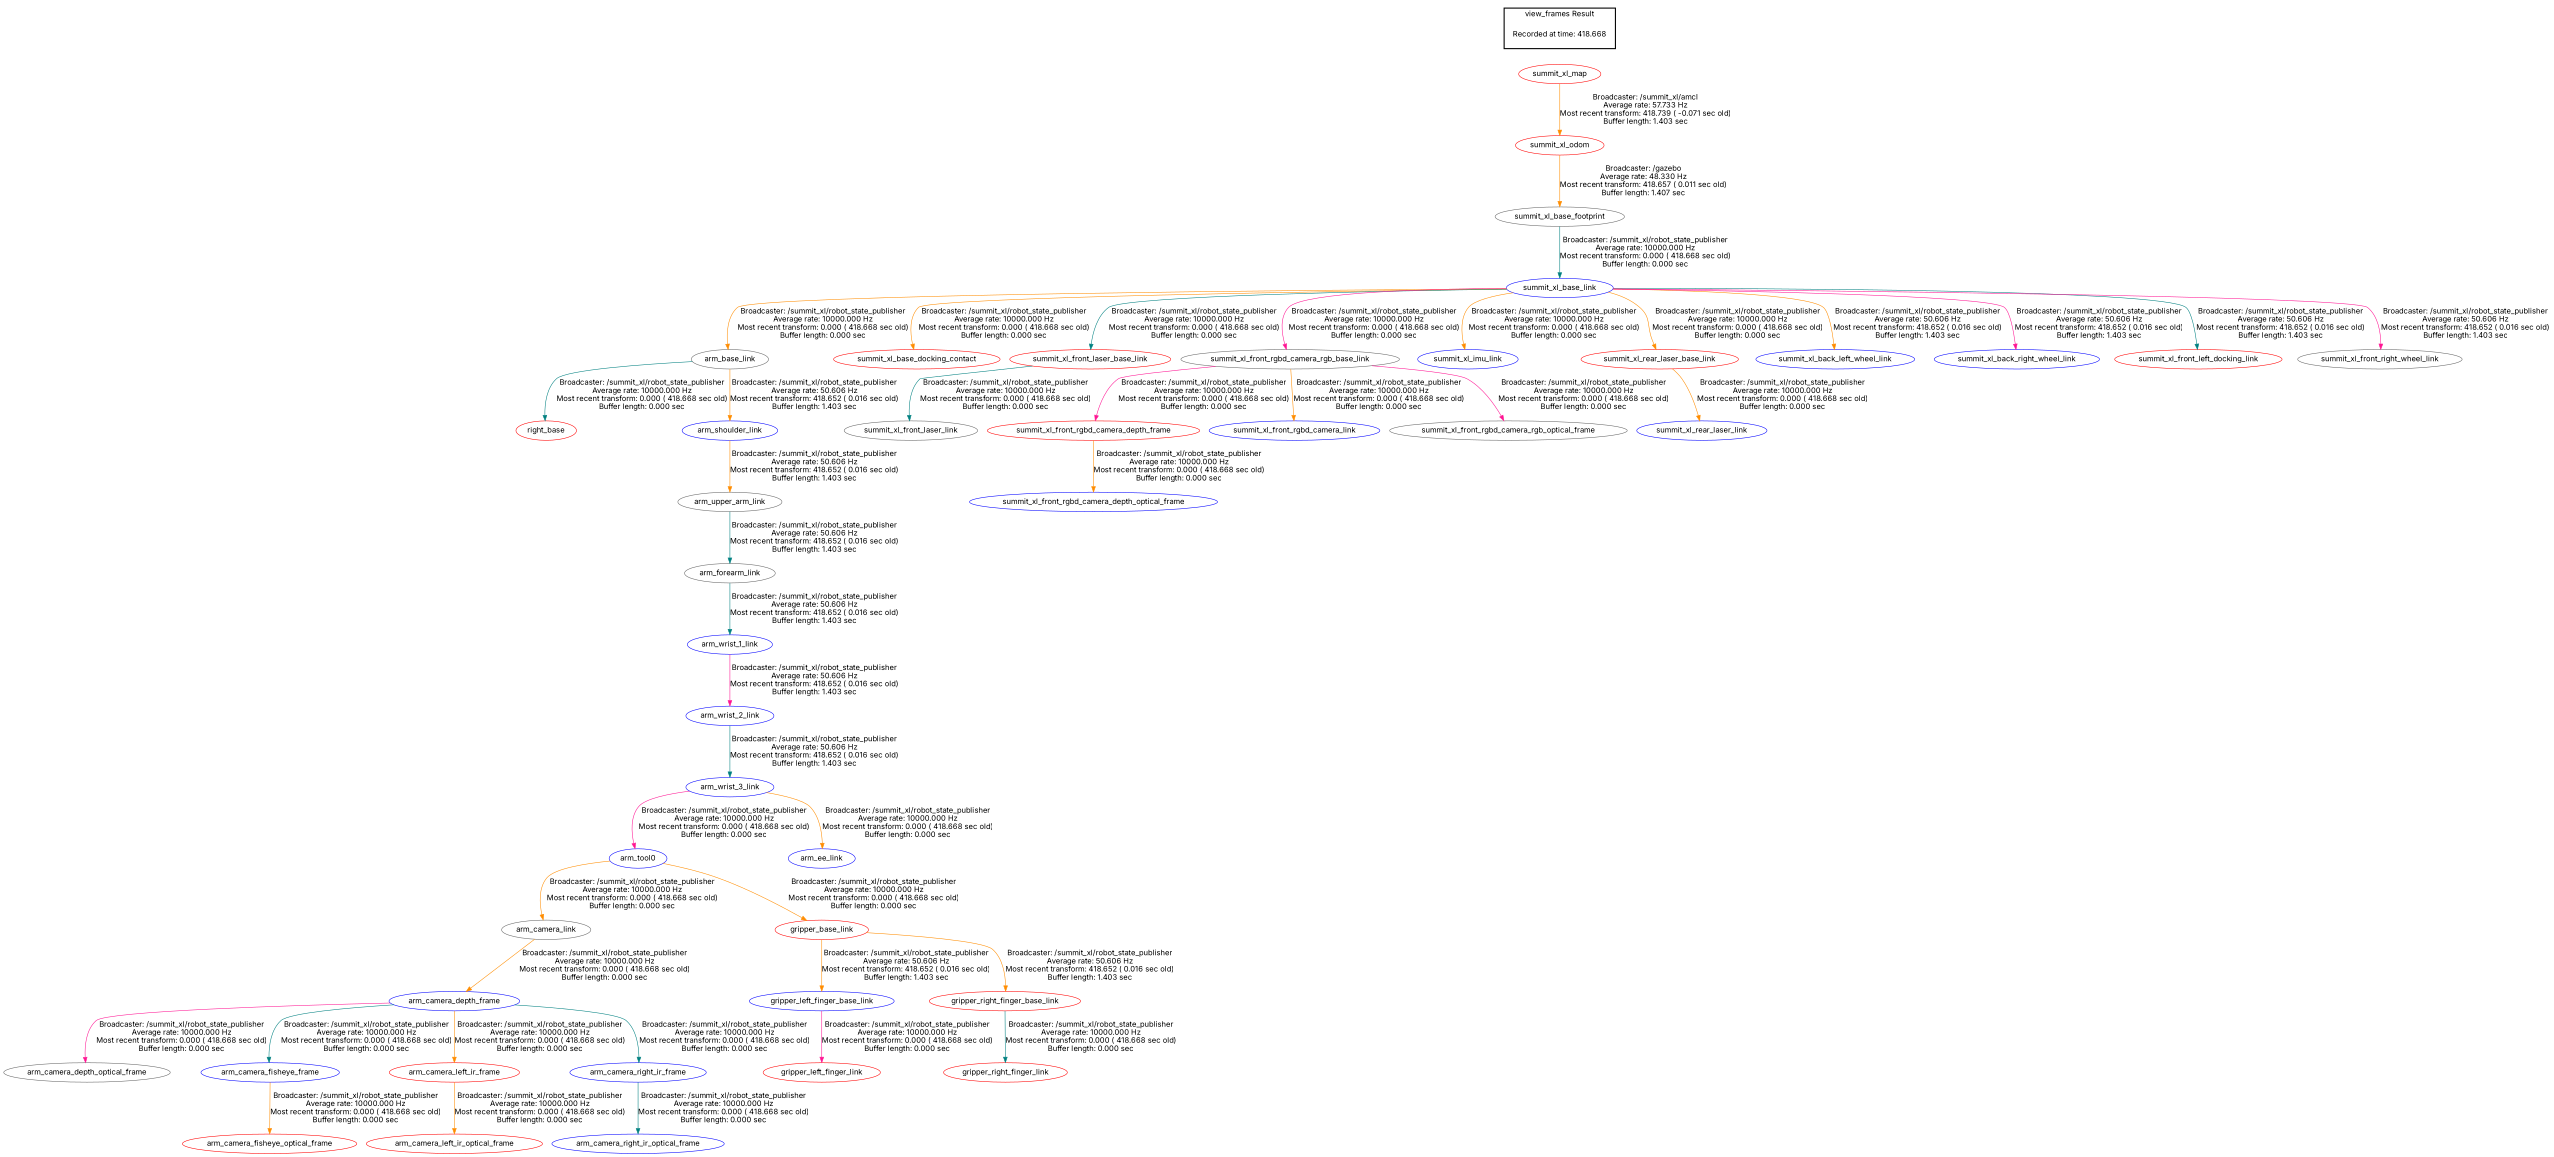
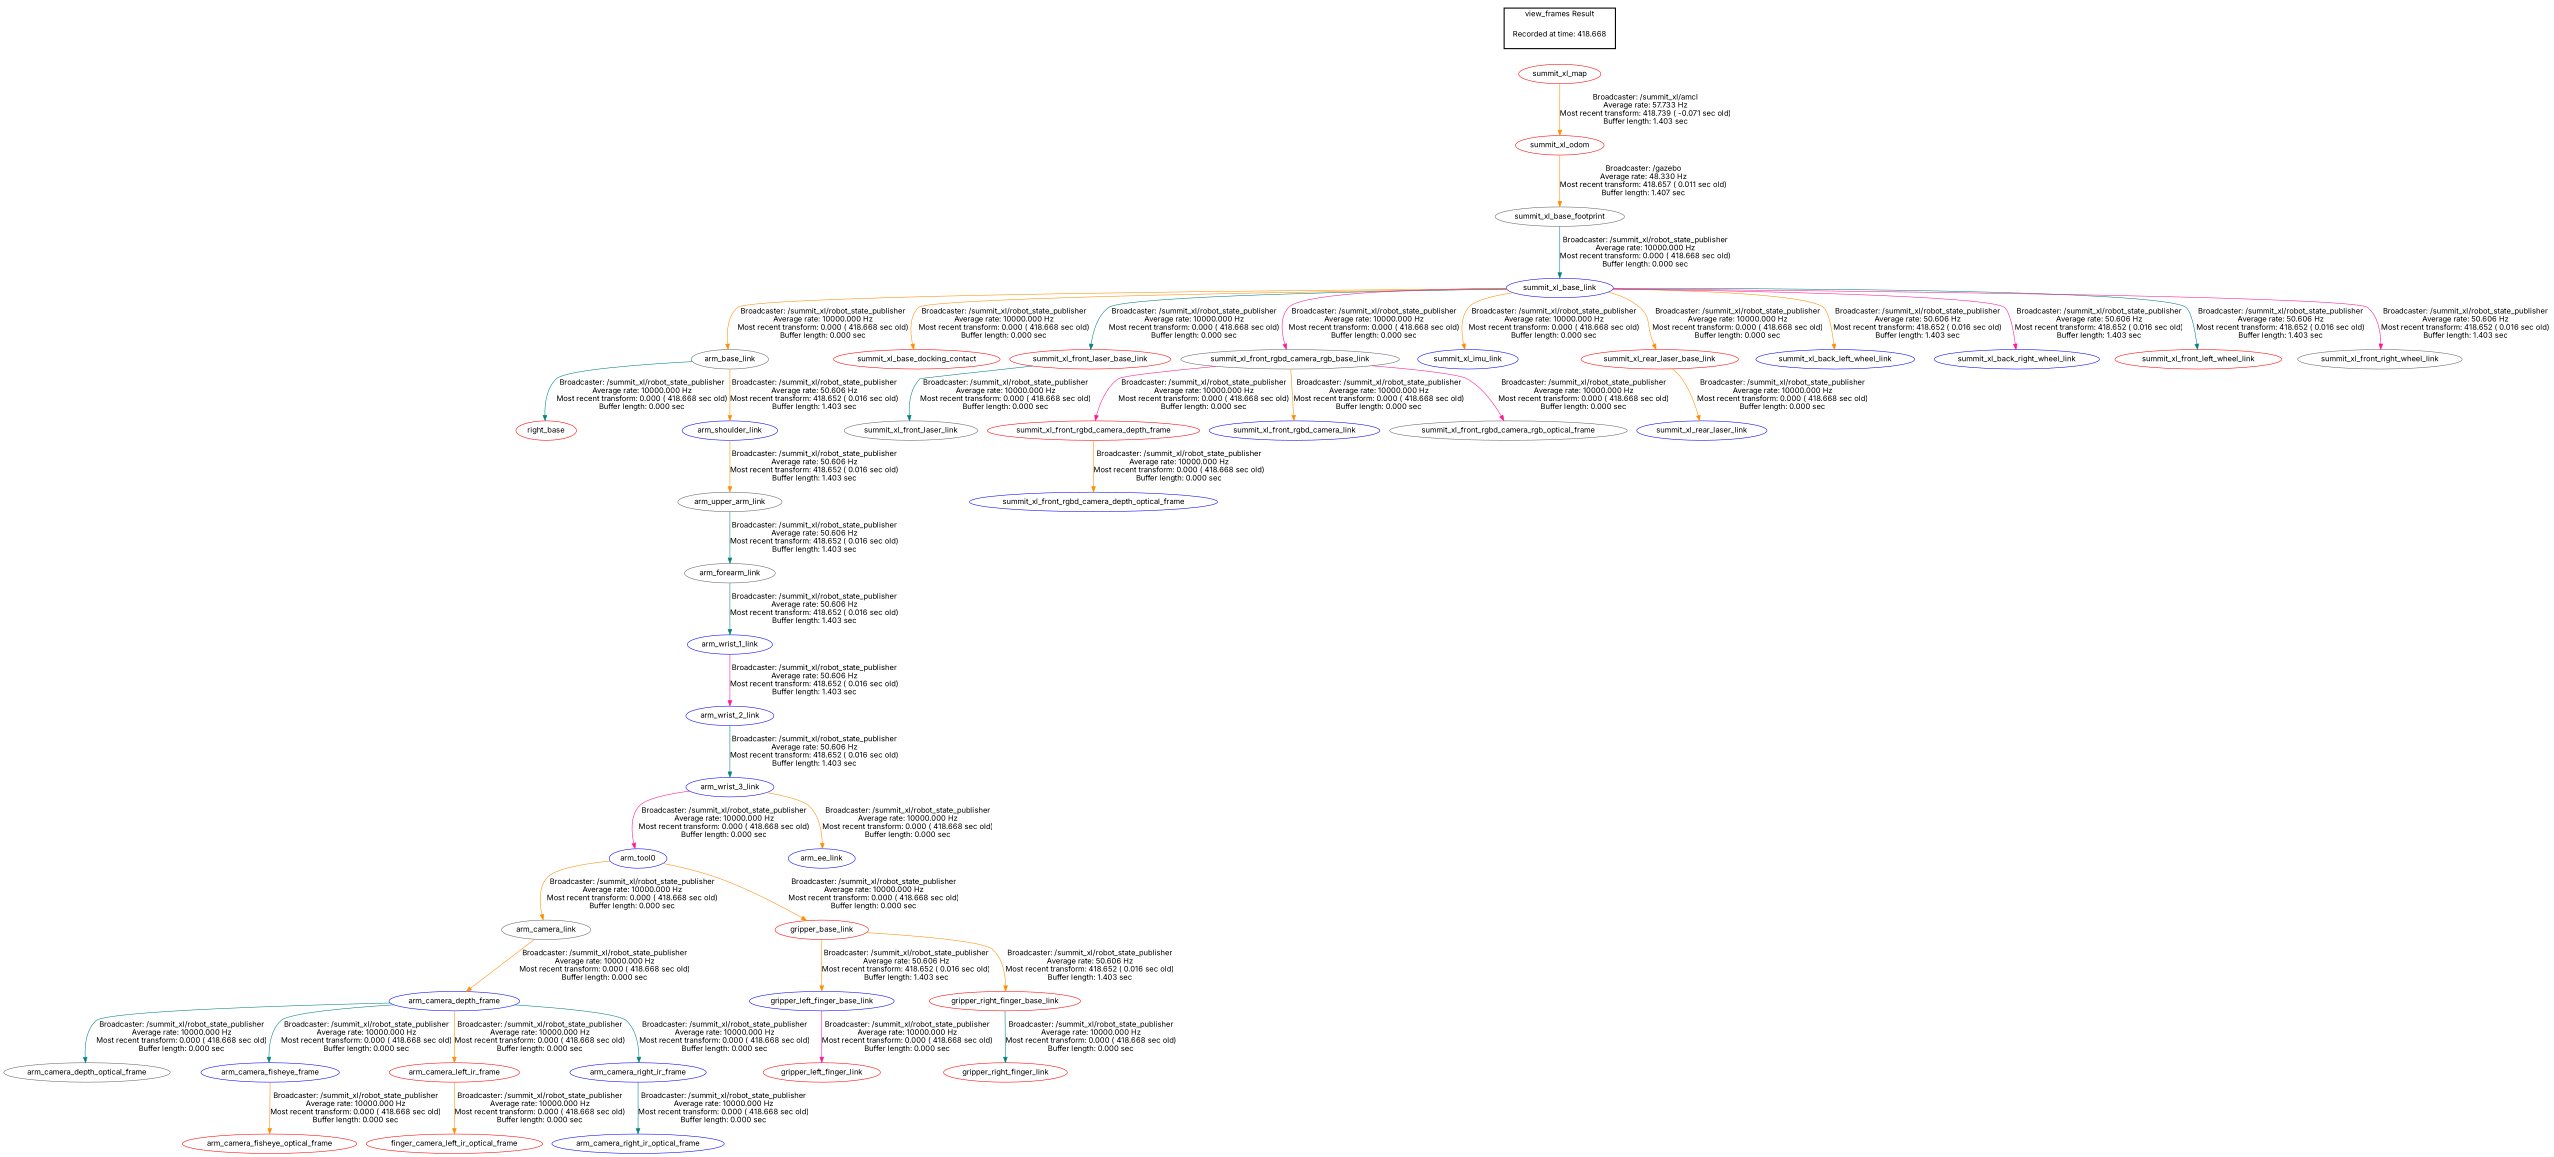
(2198, 359) -> (2198, 359)
(223, 1009) -> (223, 1009)
(454, 1144) -> (454, 1144)
